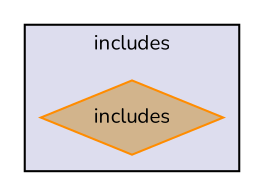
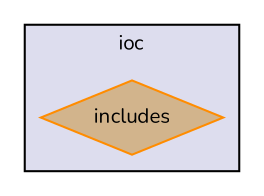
(132, 44) -> (132, 44)
